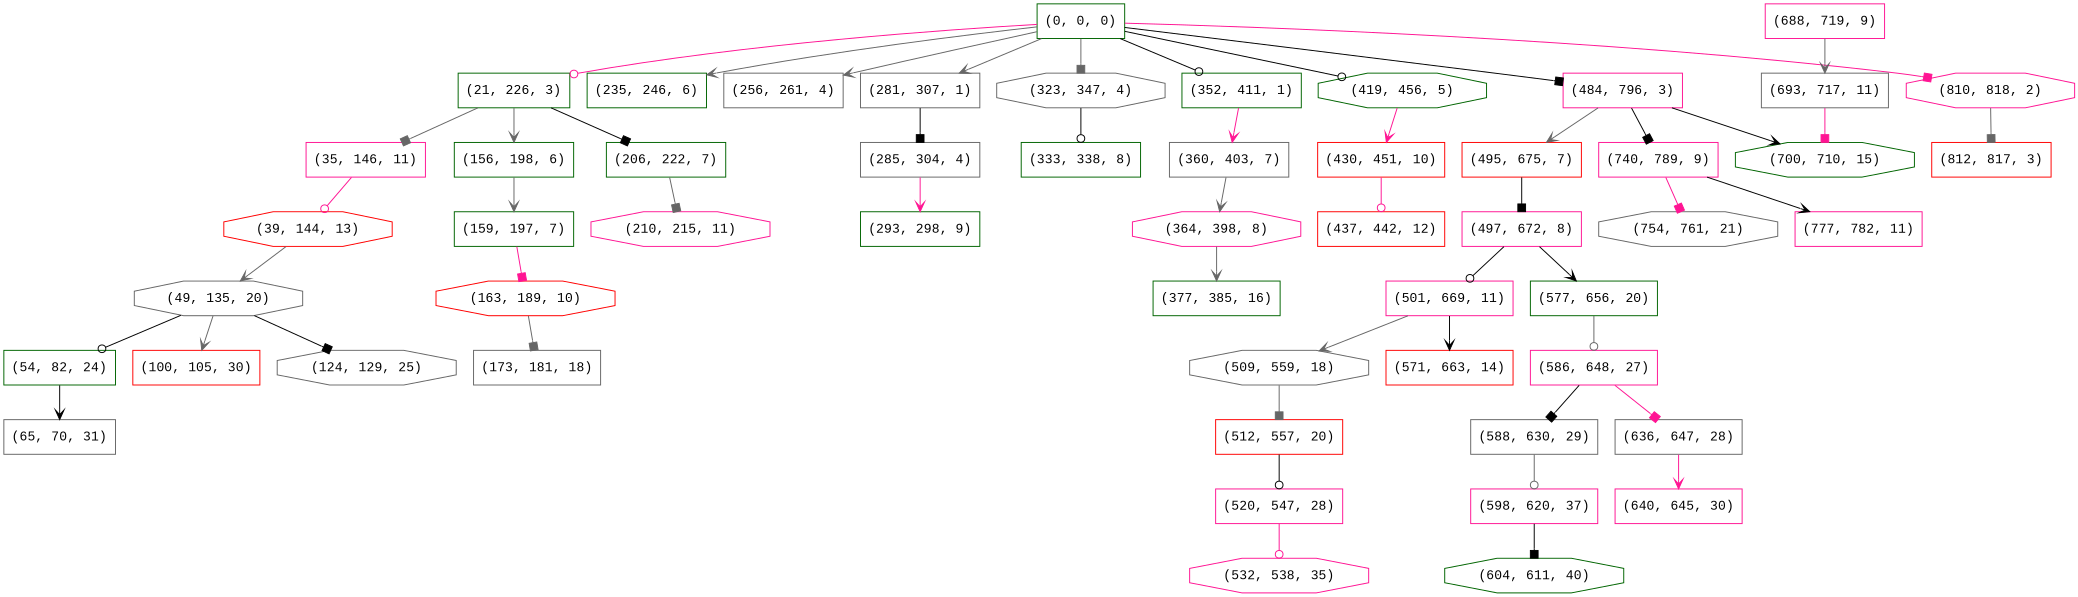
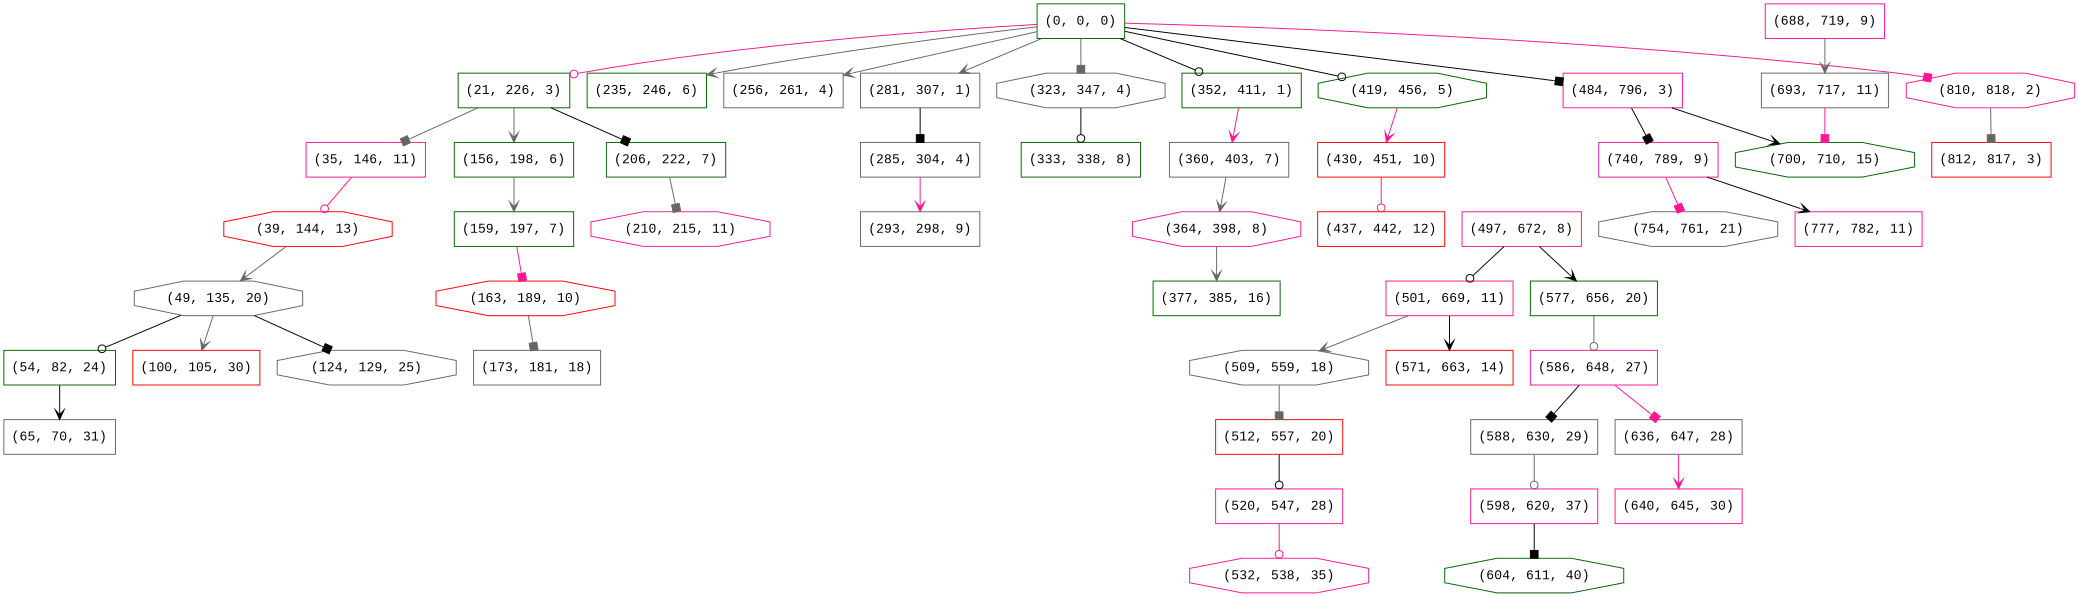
(1522, 160) -> none
(920, 229) -> (920, 229)
